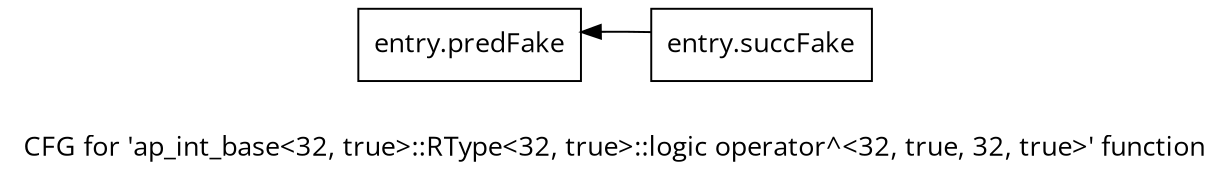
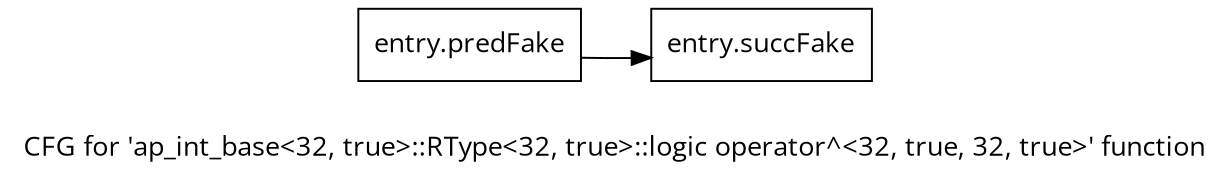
(626, 32) -> (606, 58)
